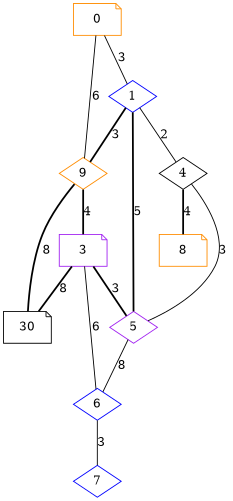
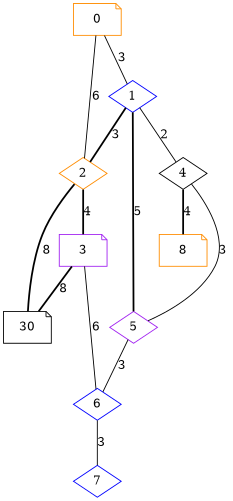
(83, 173) -> (83, 173)
(110, 291) -> none
(122, 366) -> (122, 366)
